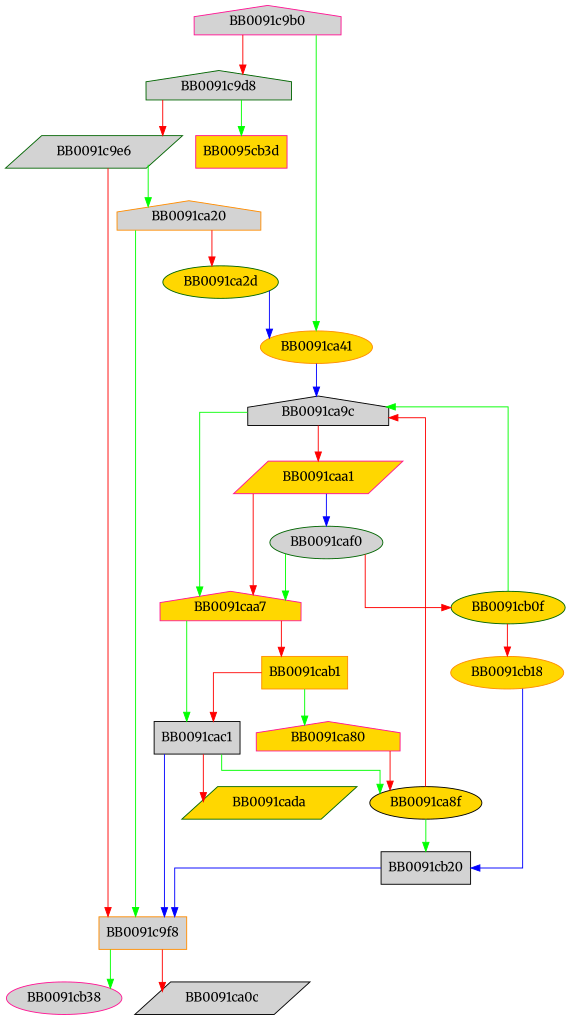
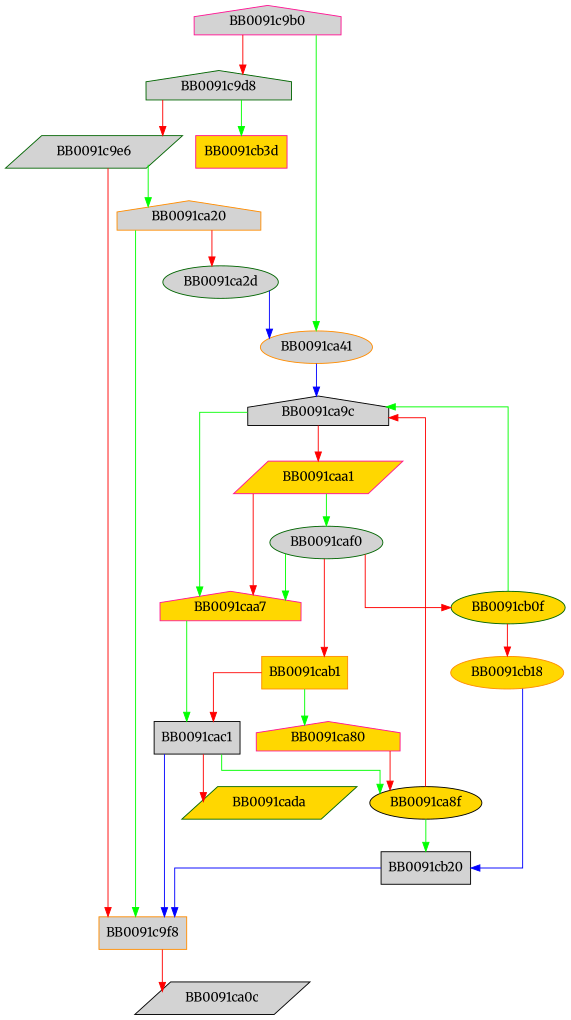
(241, 152) -> (241, 152)
(221, 282) -> (221, 282)
(316, 347) -> (316, 347)
(326, 505) -> (326, 505)
(281, 634) -> (324, 603)
(64, 998) -> none
